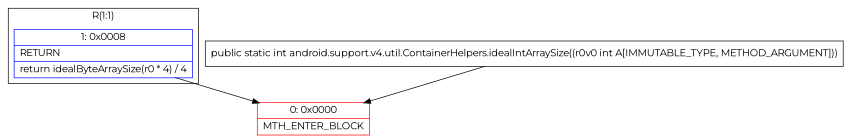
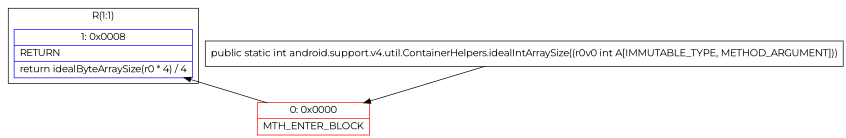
(214, 89) -> (229, 91)
